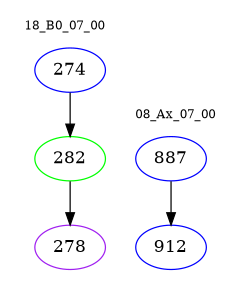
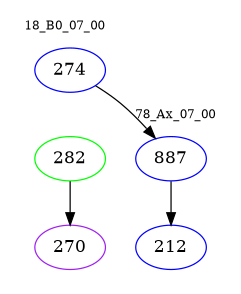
(70, 108) -> (134, 115)
(176, 115) -> (176, 115)
(70, 247) -> (70, 247)
(171, 247) -> (171, 247)
